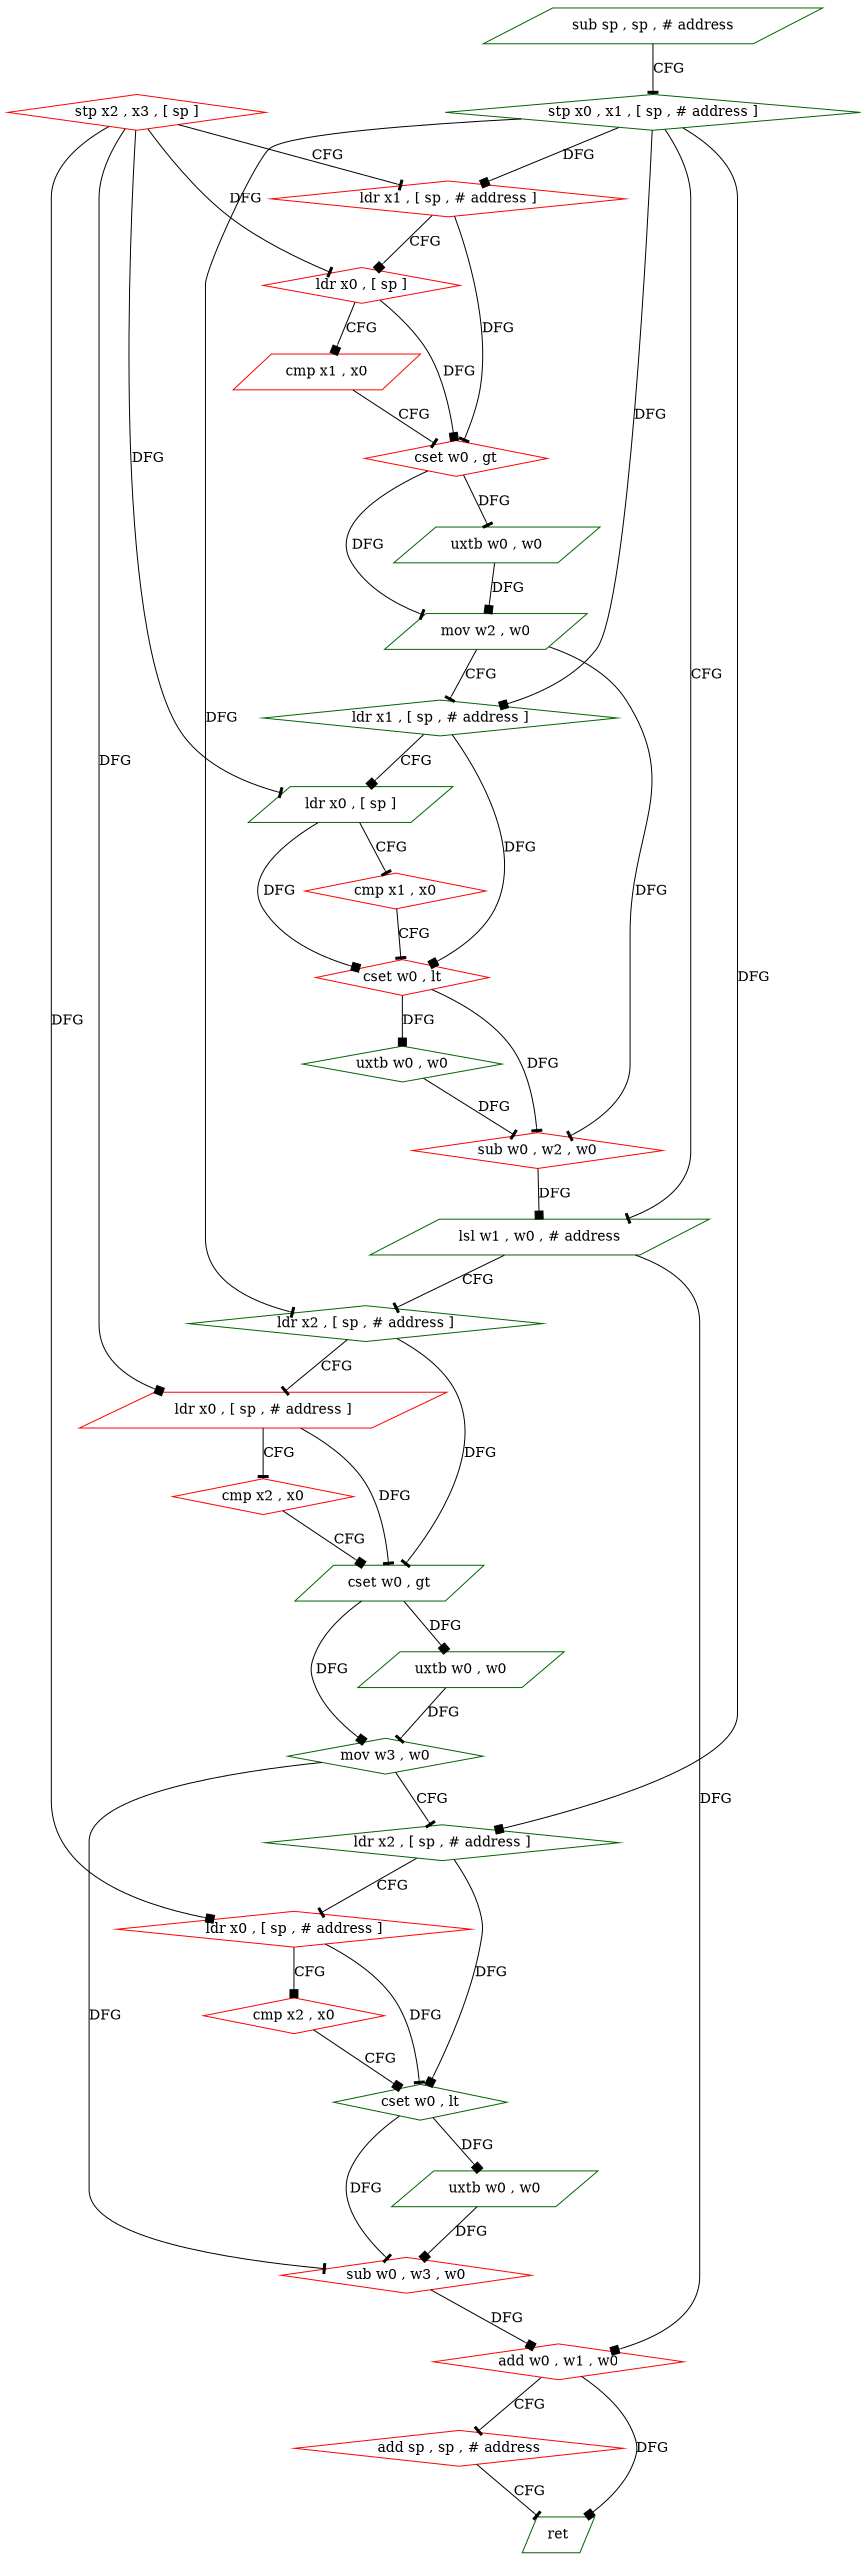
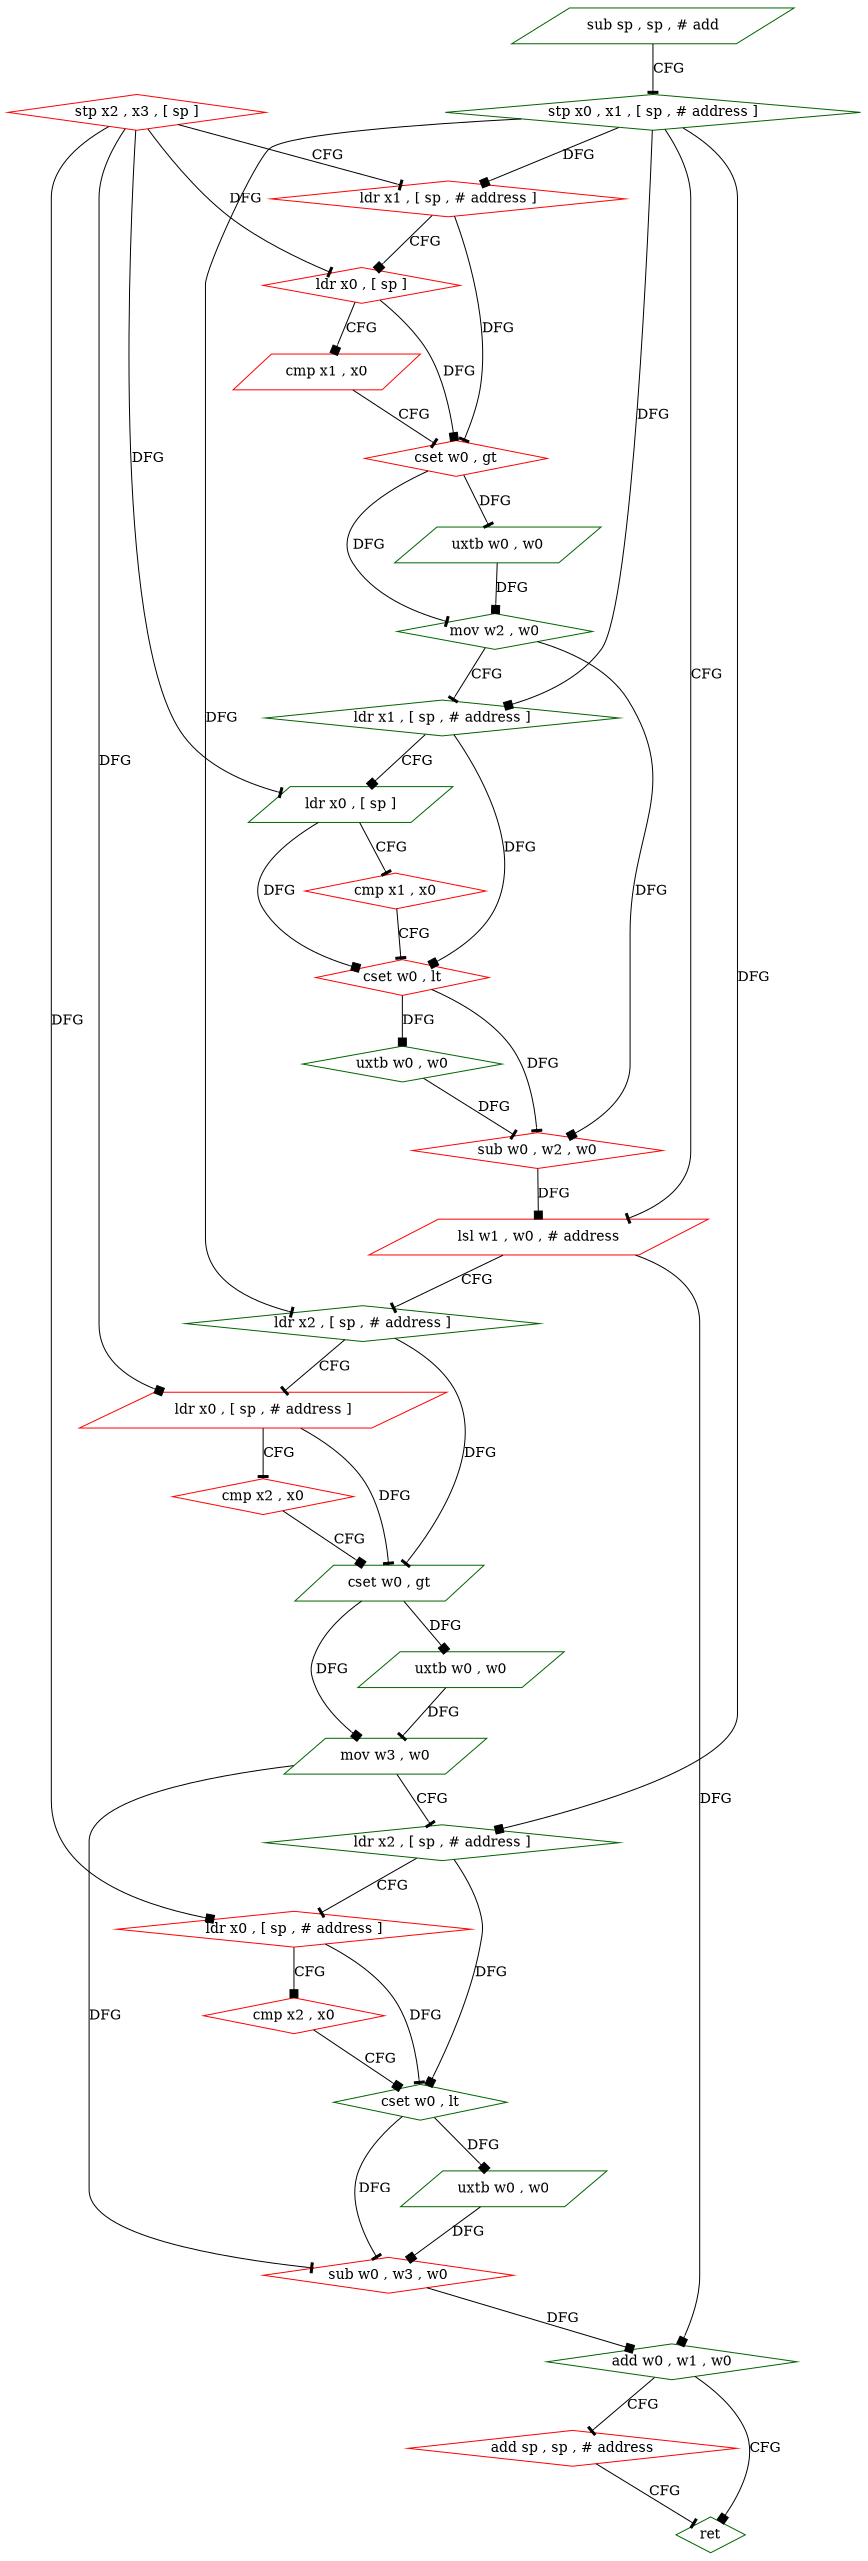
(653, 26) -> (653, 26)
(486, 631) -> (495, 631)
(635, 879) -> (637, 869)
(540, 1237) -> (539, 1237)
(385, 1756) -> (385, 1756)
(558, 2362) -> (672, 2362)
(652, 2448) -> (765, 2448)
(558, 2535) -> (711, 2535)
